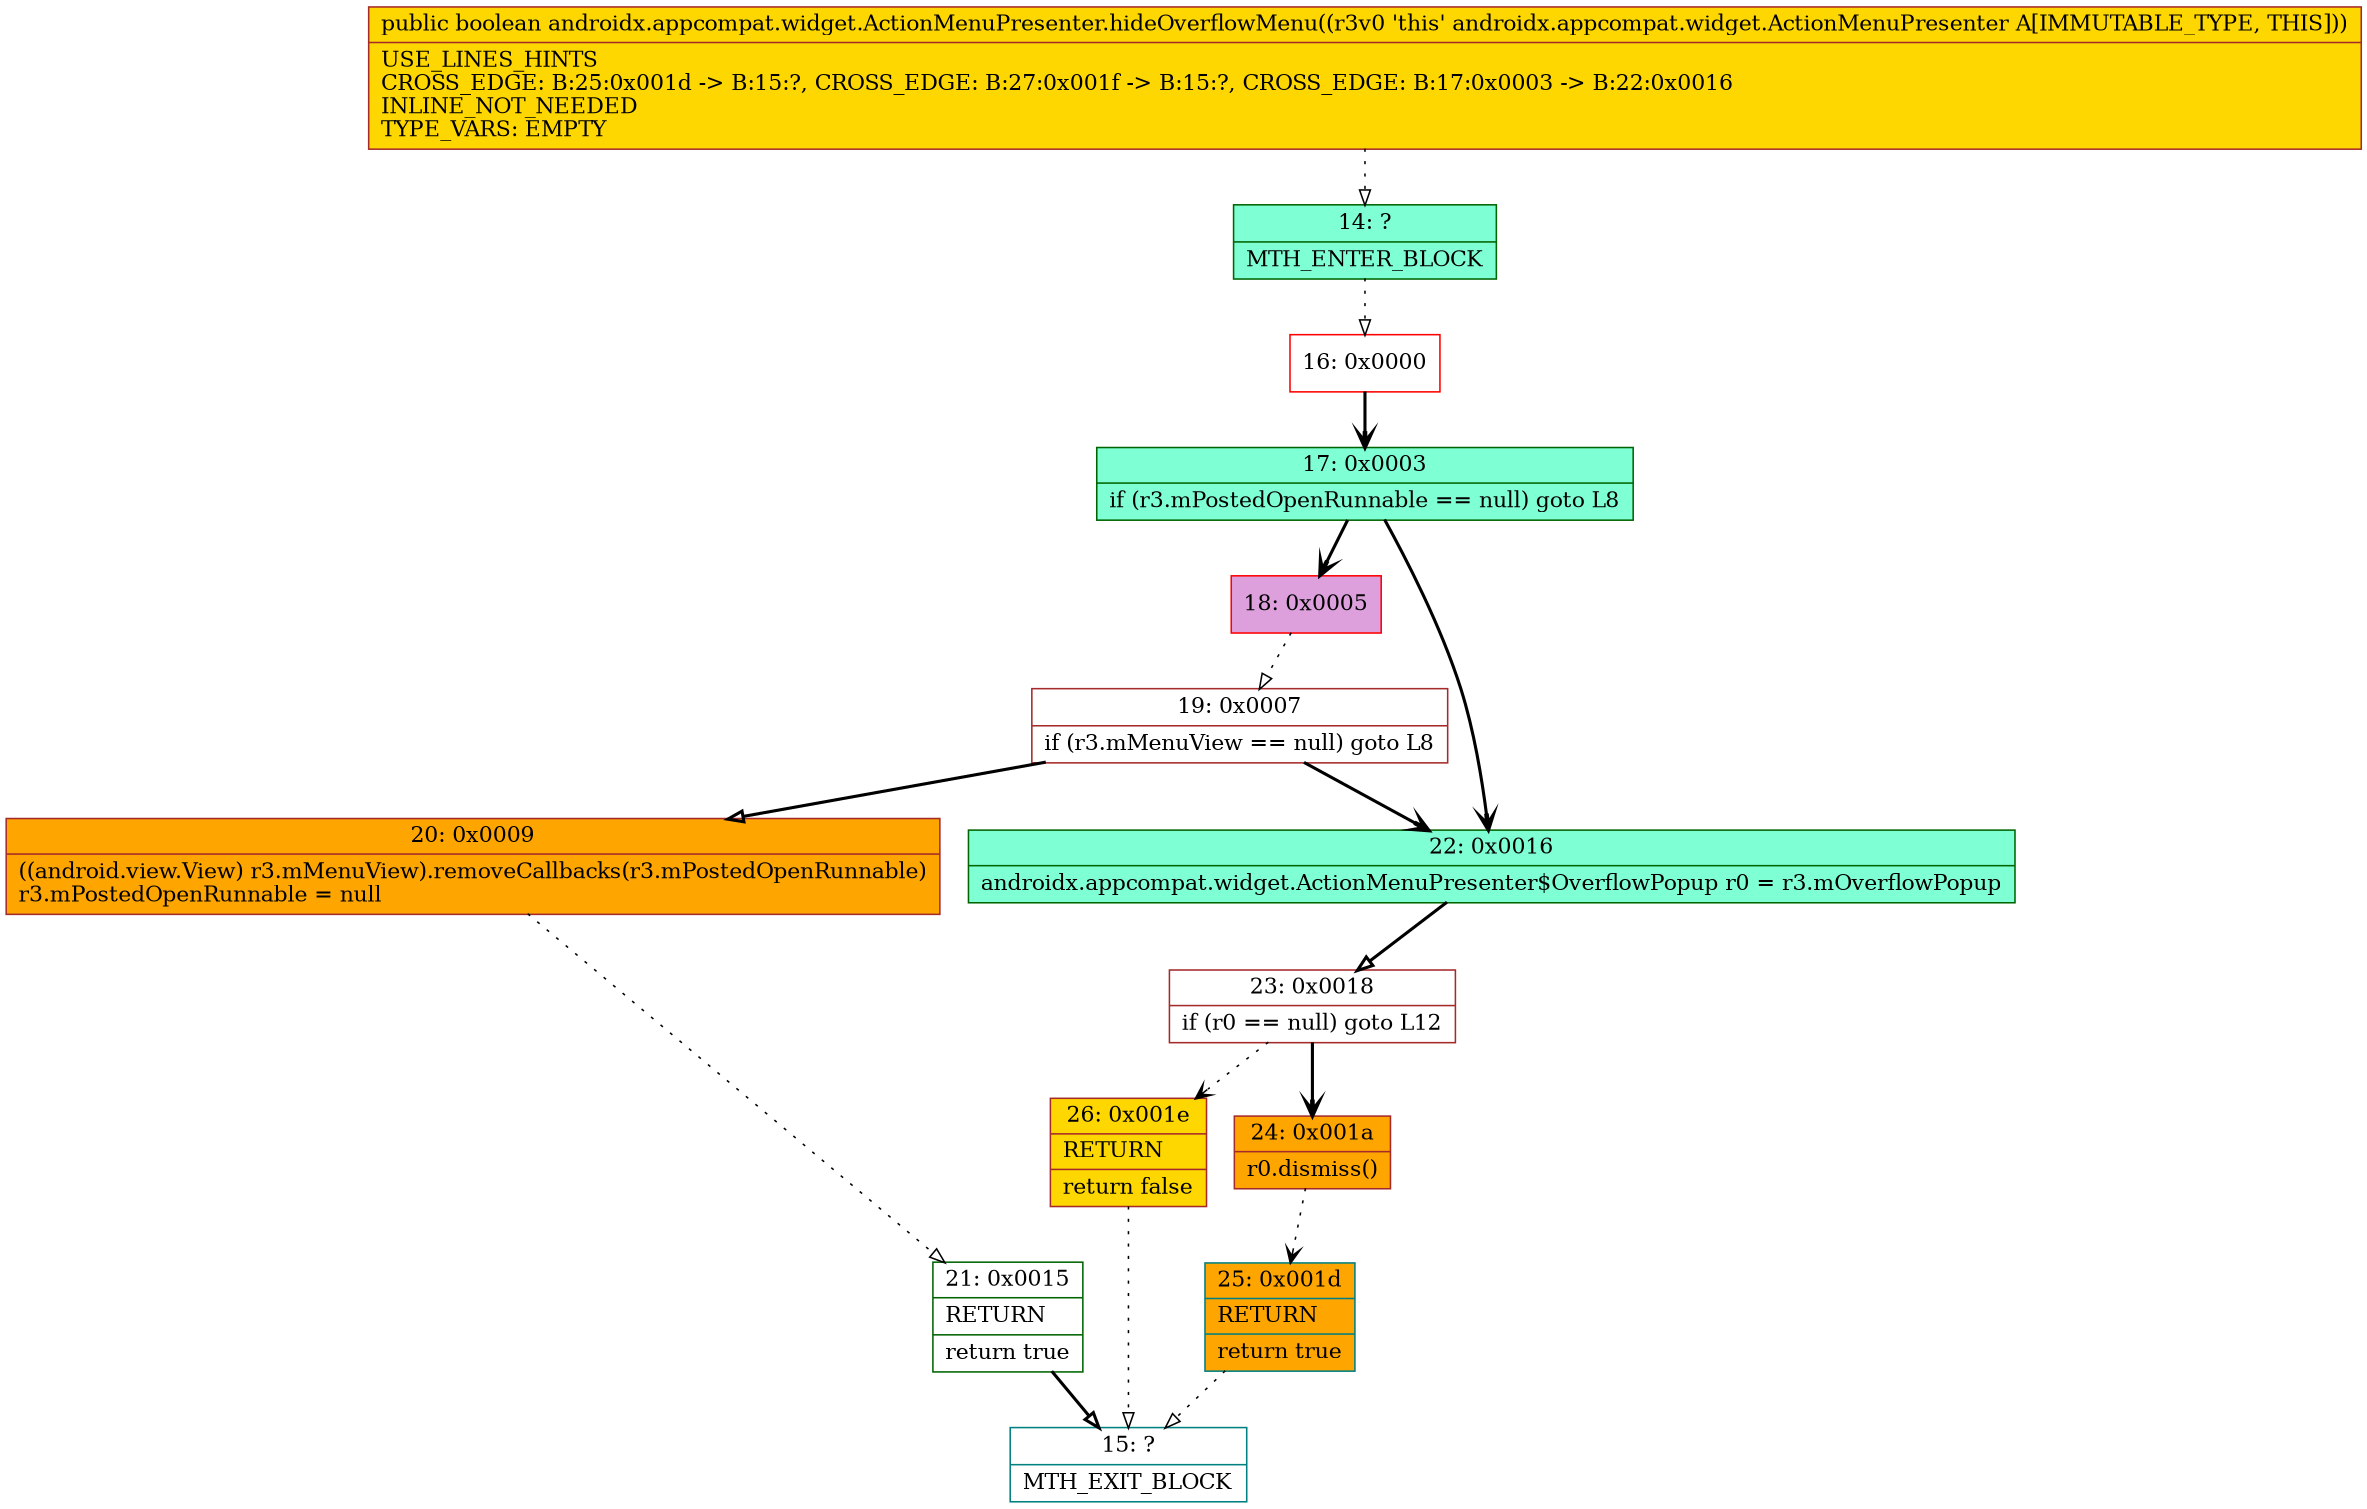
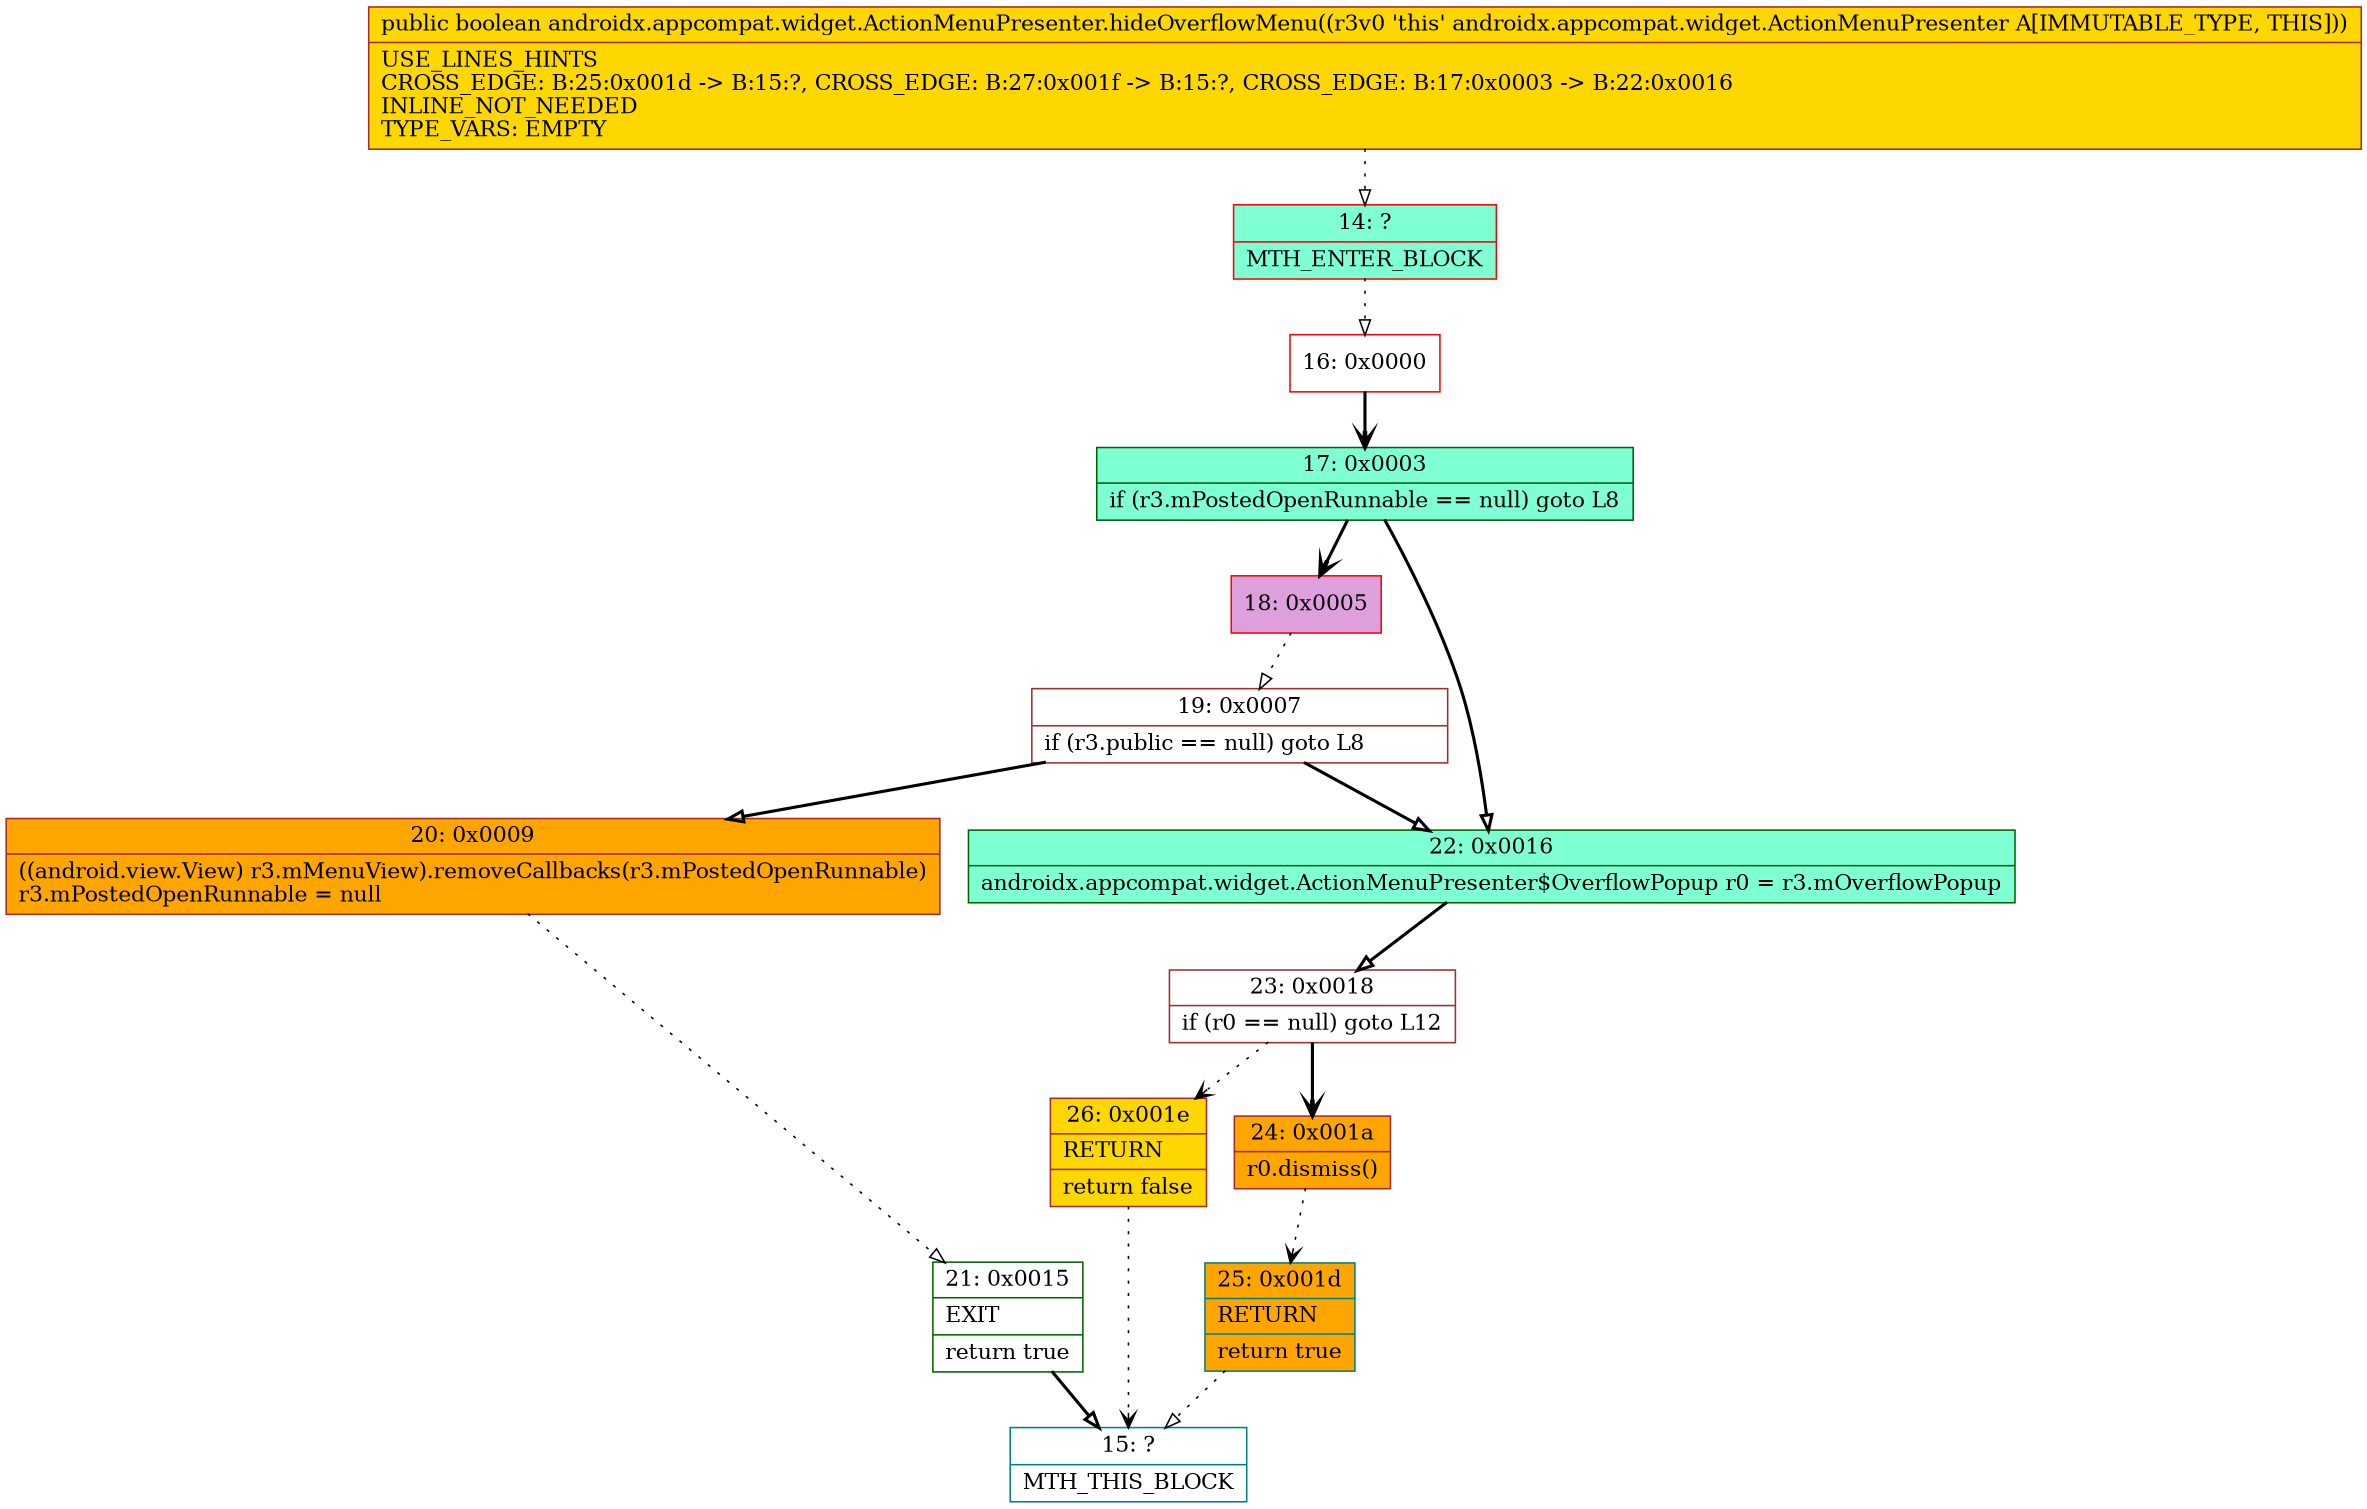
(1365, 242) -> (1365, 242)
(1451, 662) -> (1451, 662)
(1240, 744) -> (1205, 744)
(1360, 793) -> (1360, 793)
(1128, 1309) -> (1128, 1309)
(996, 1316) -> (972, 1316)
(1128, 1482) -> (1128, 1482)
